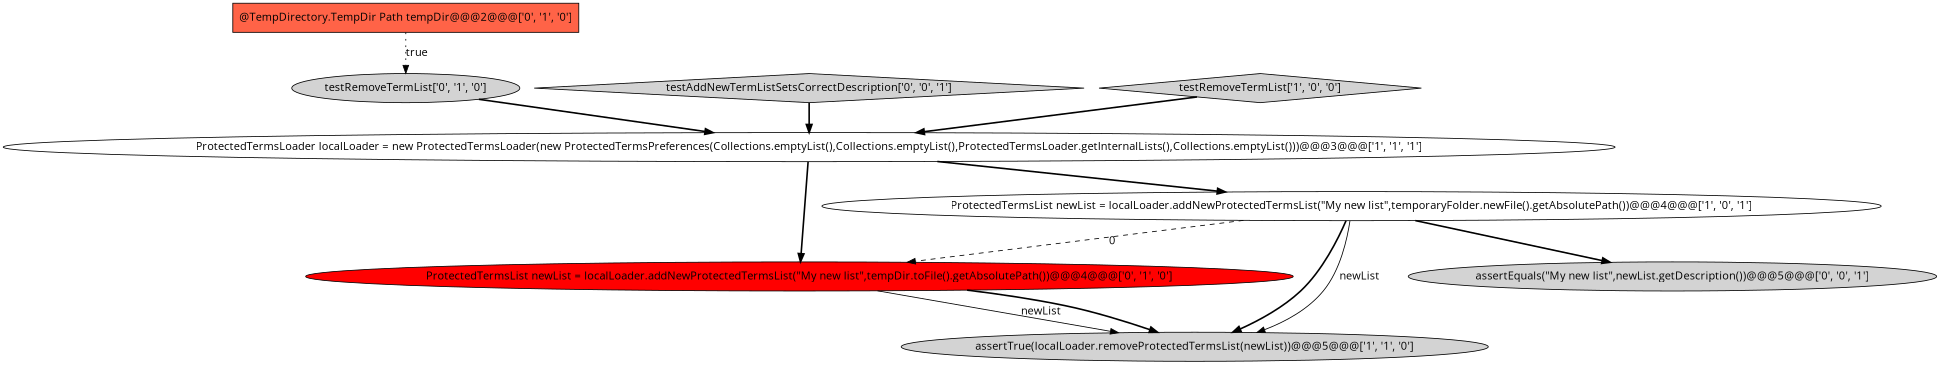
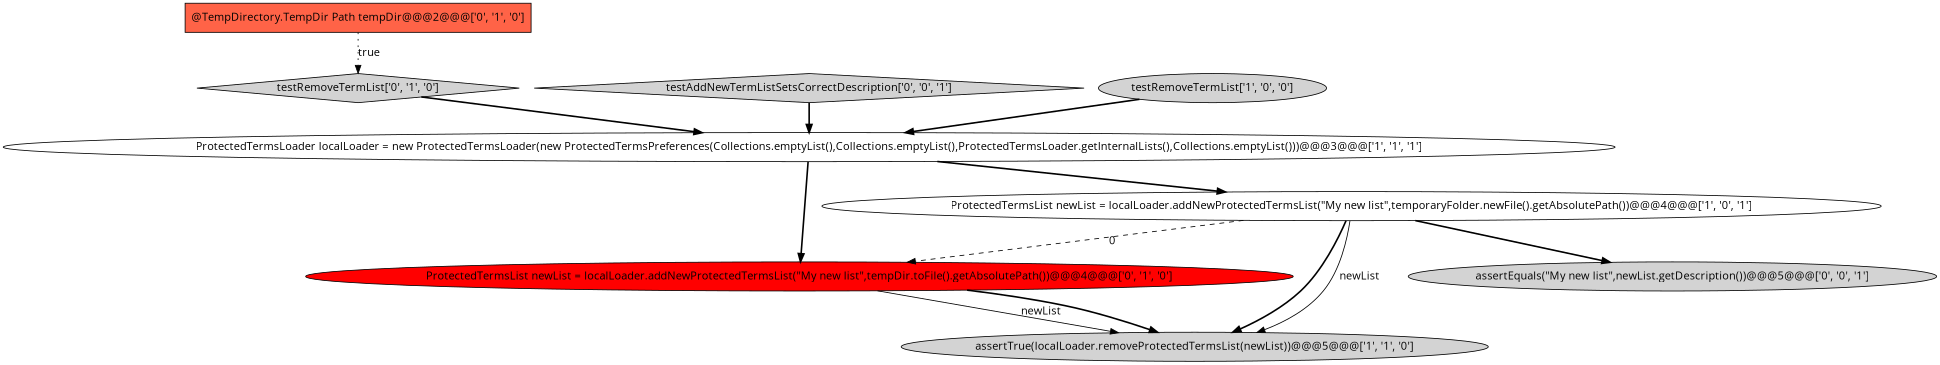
(406, 88) -> (358, 88)
(1260, 88) -> (1212, 88)
